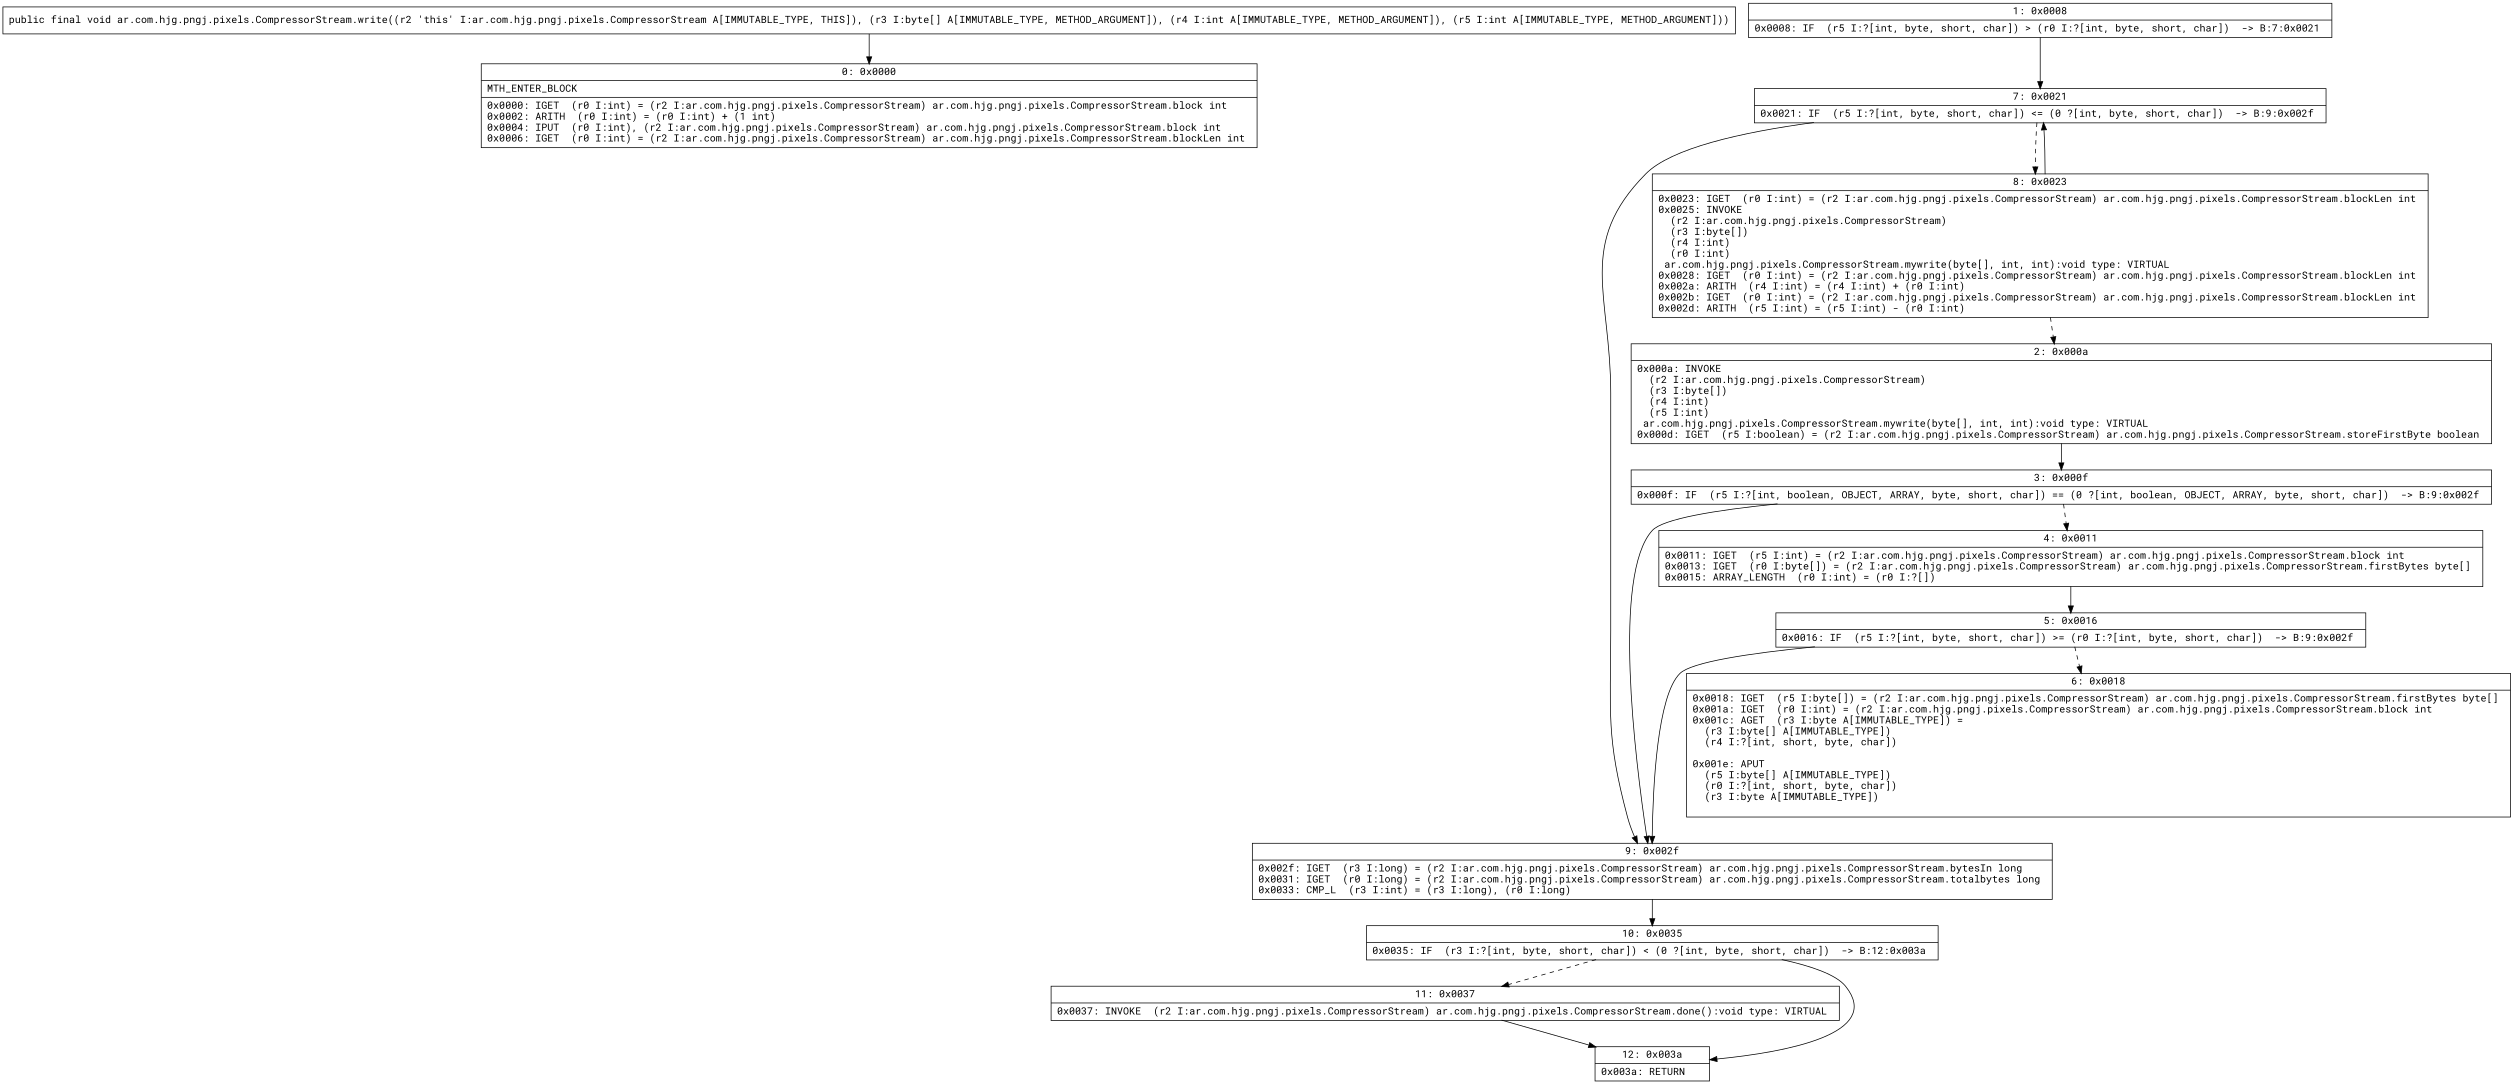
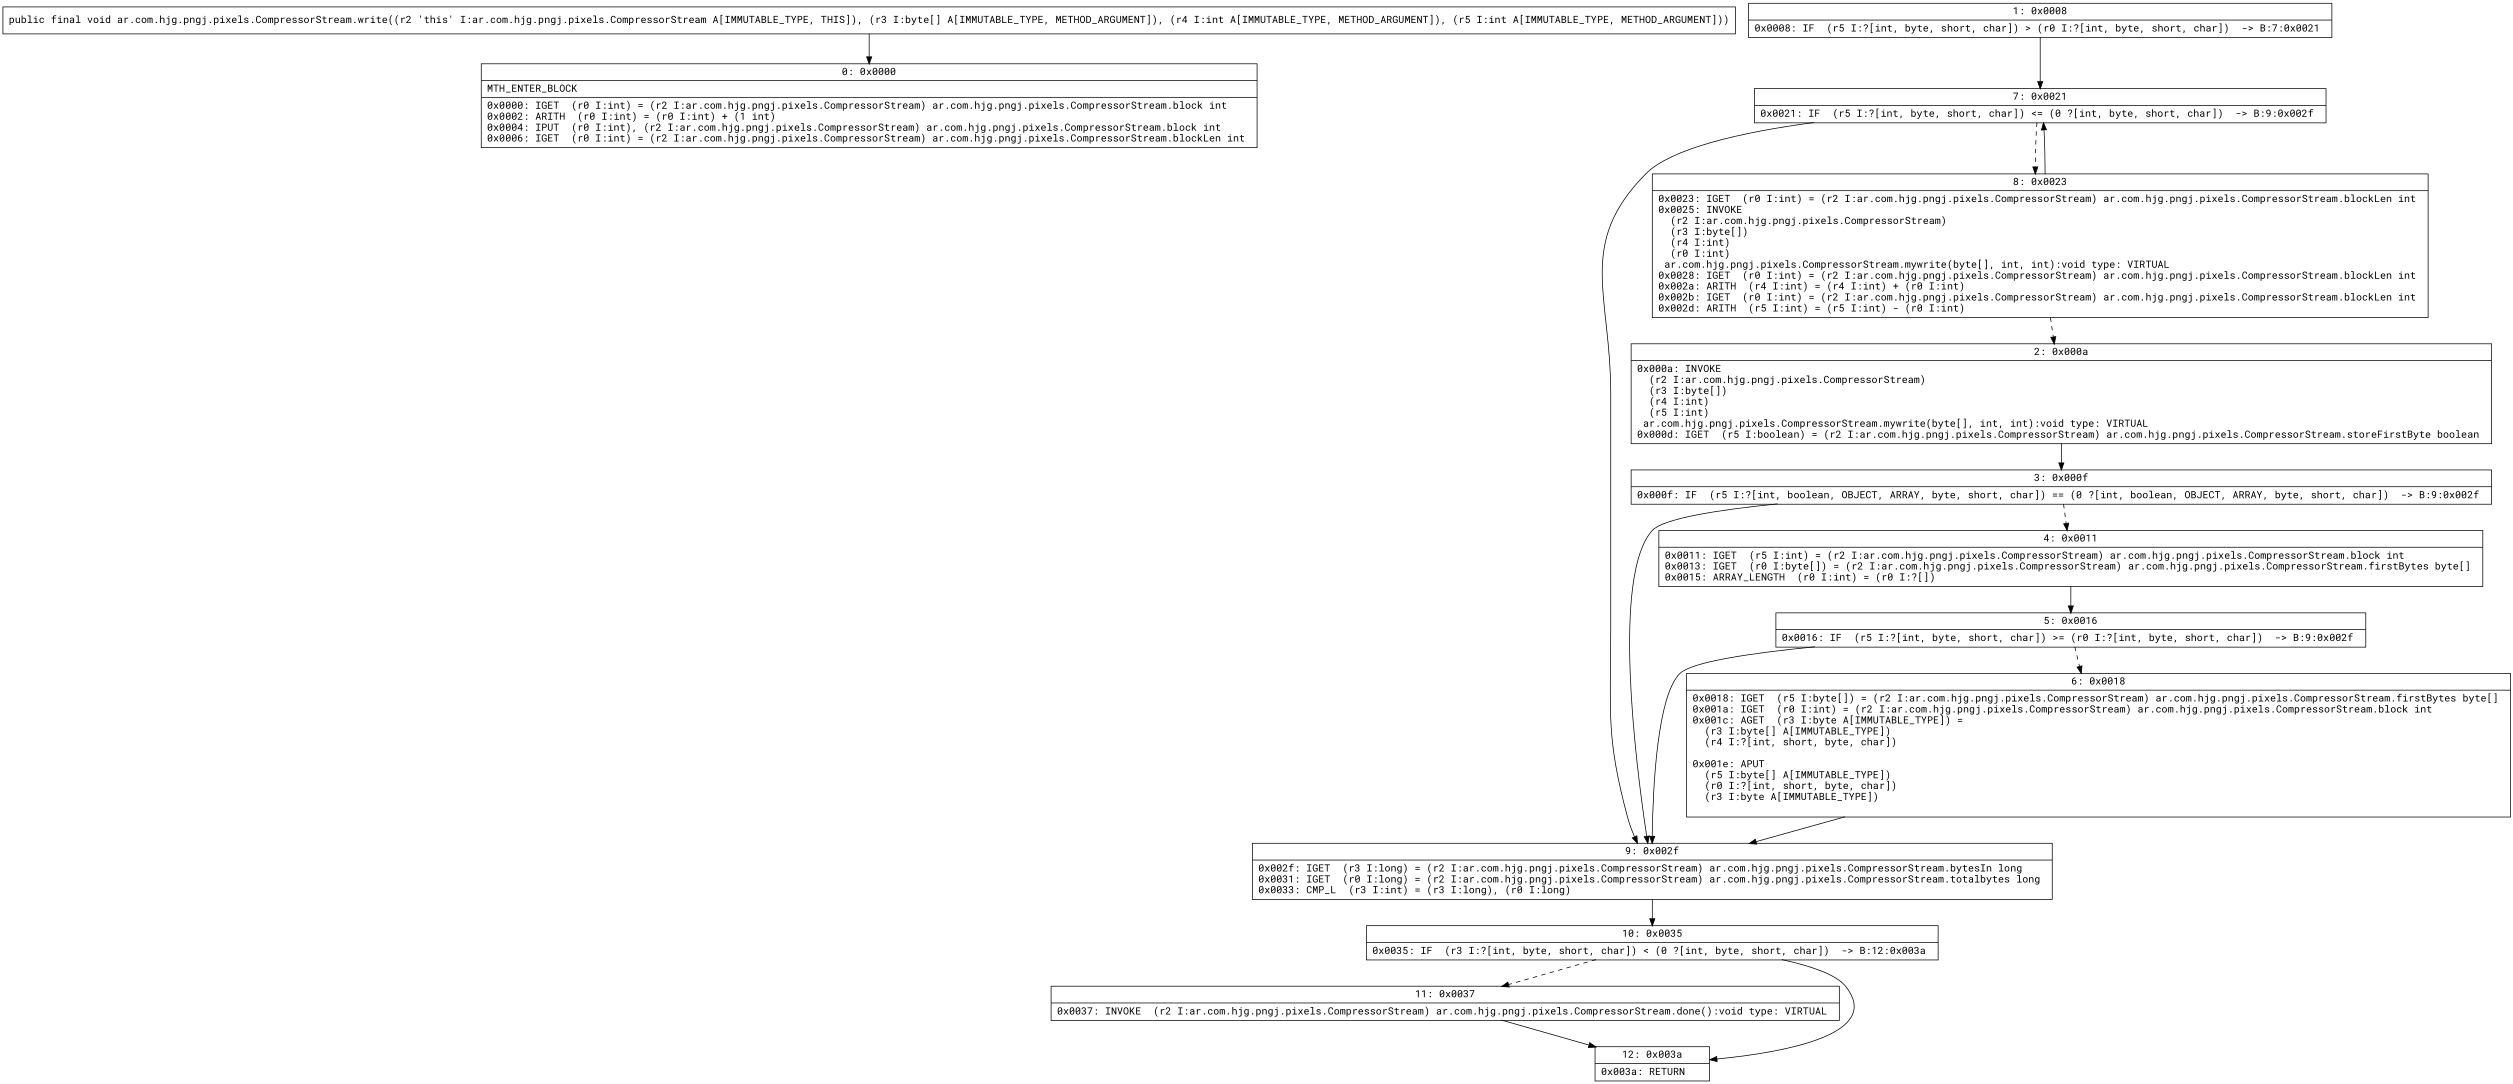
none -> (1801, 829)
